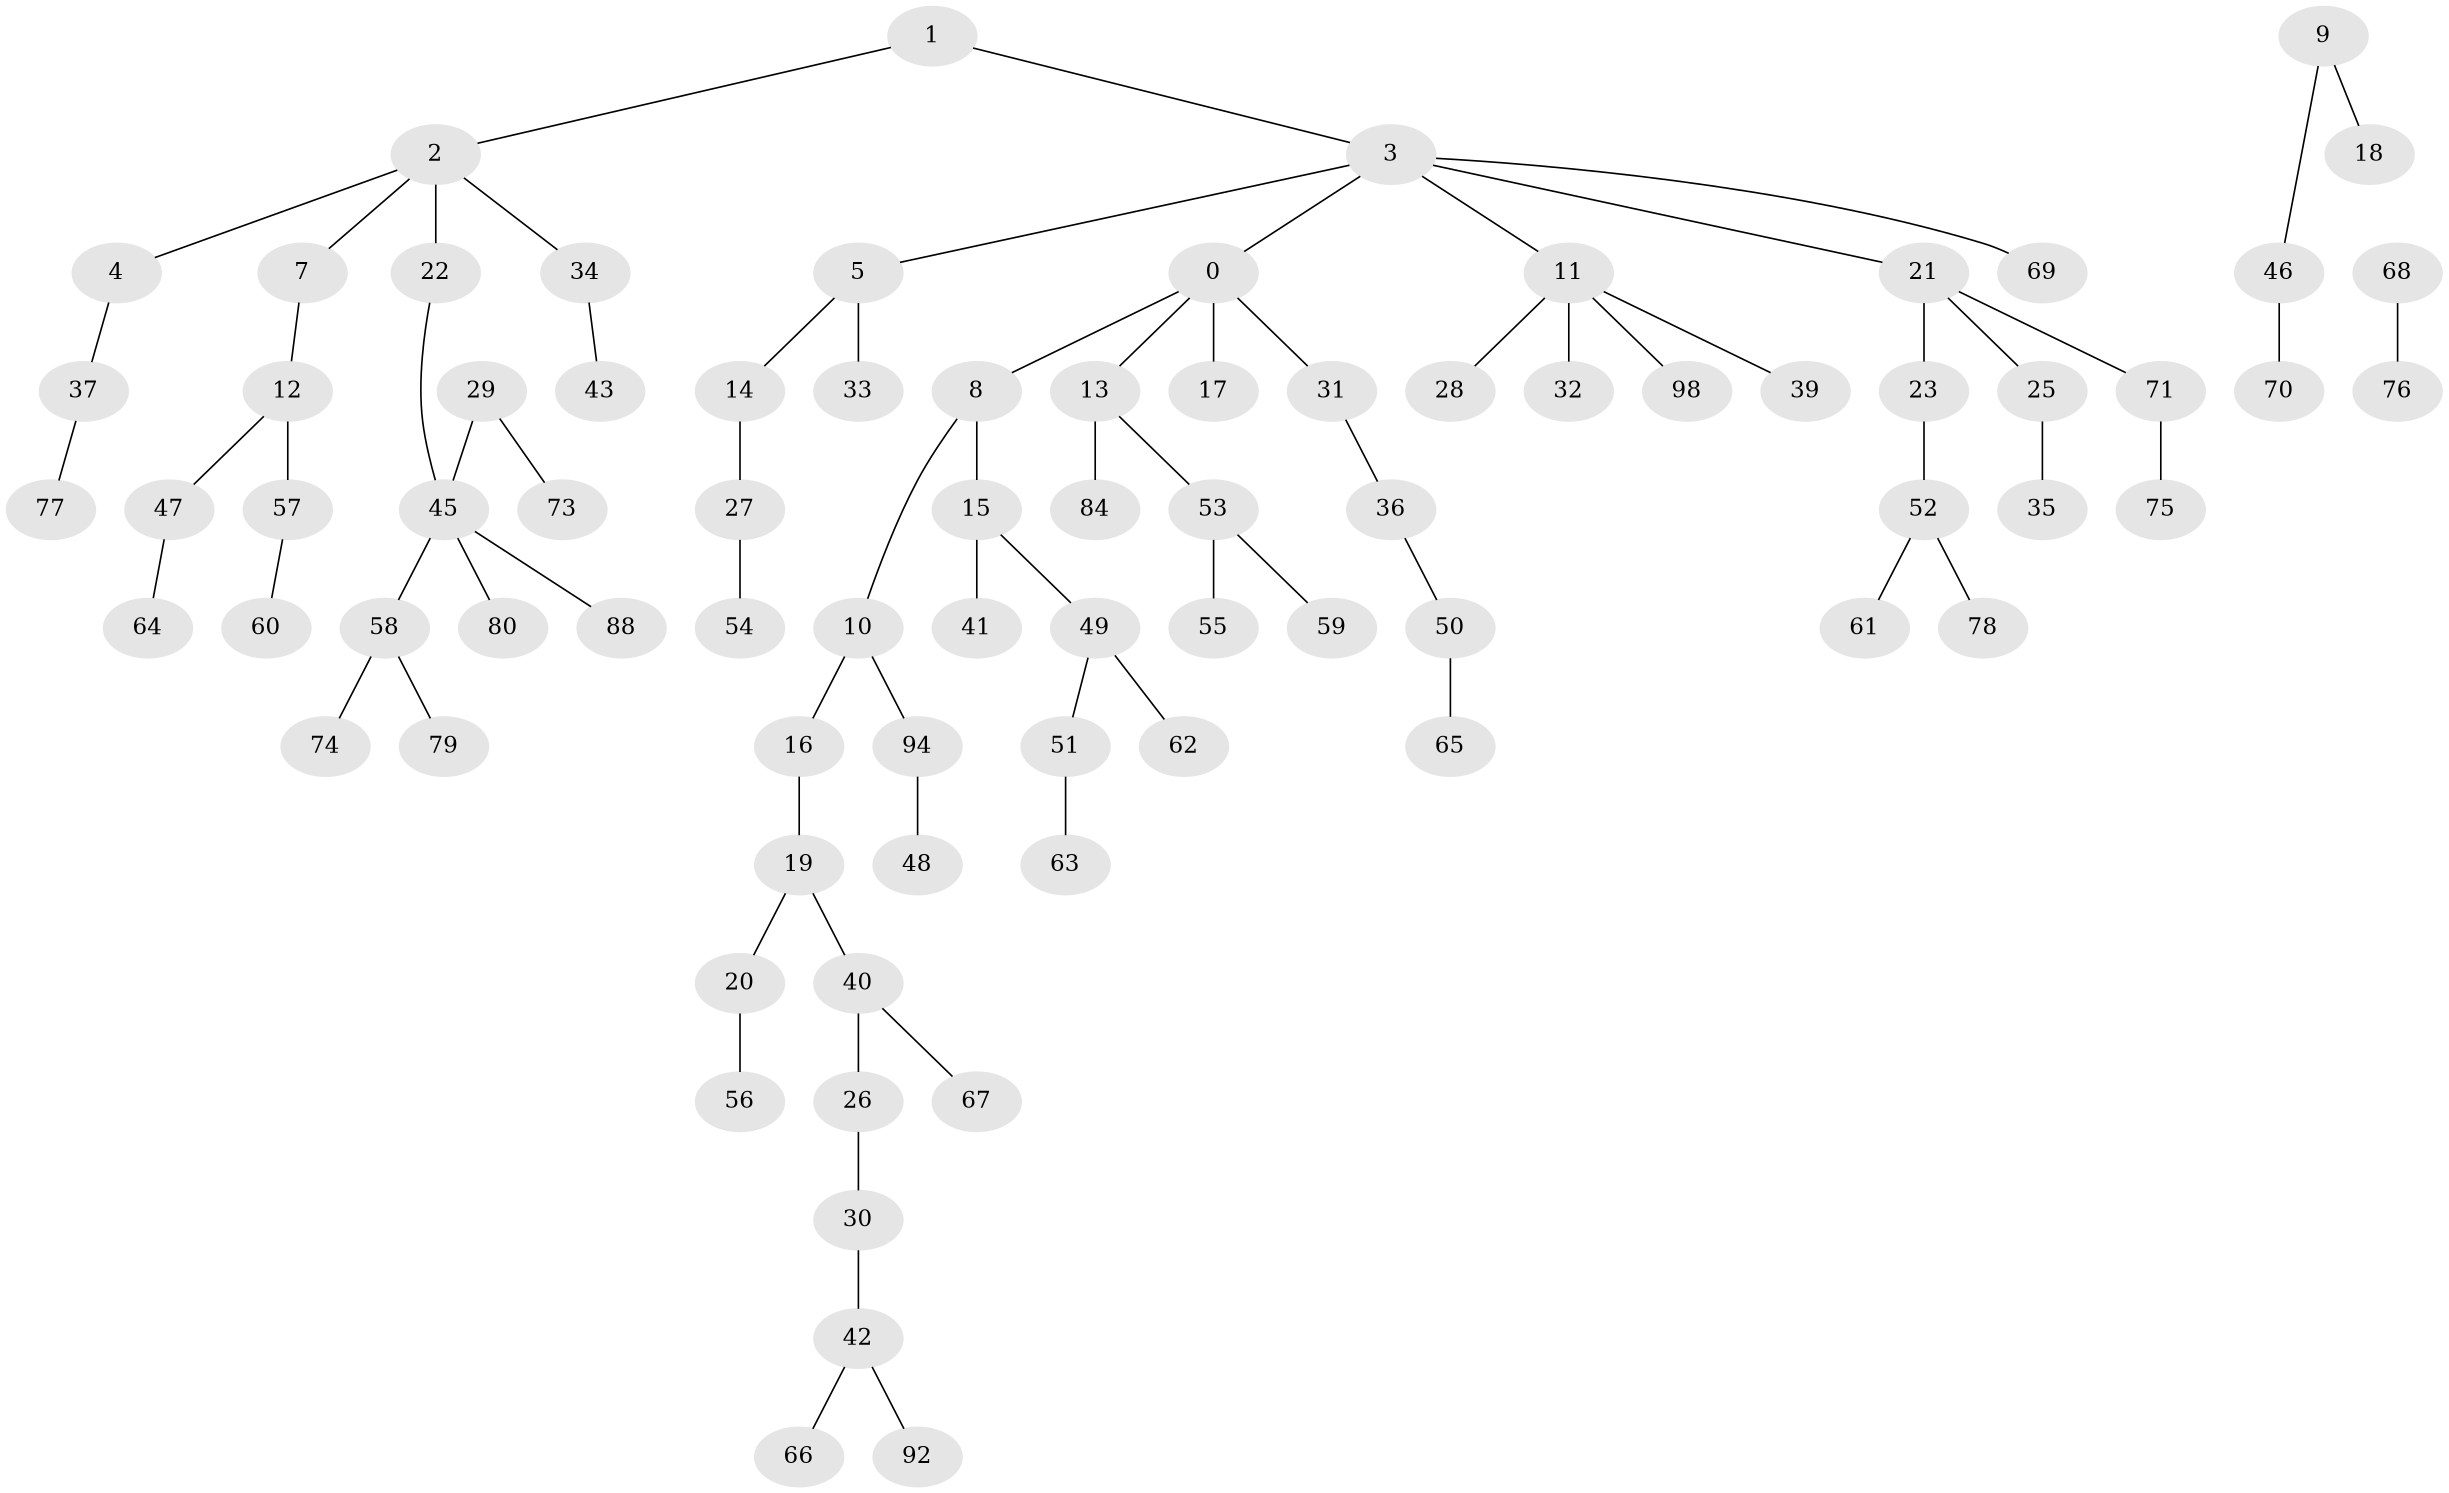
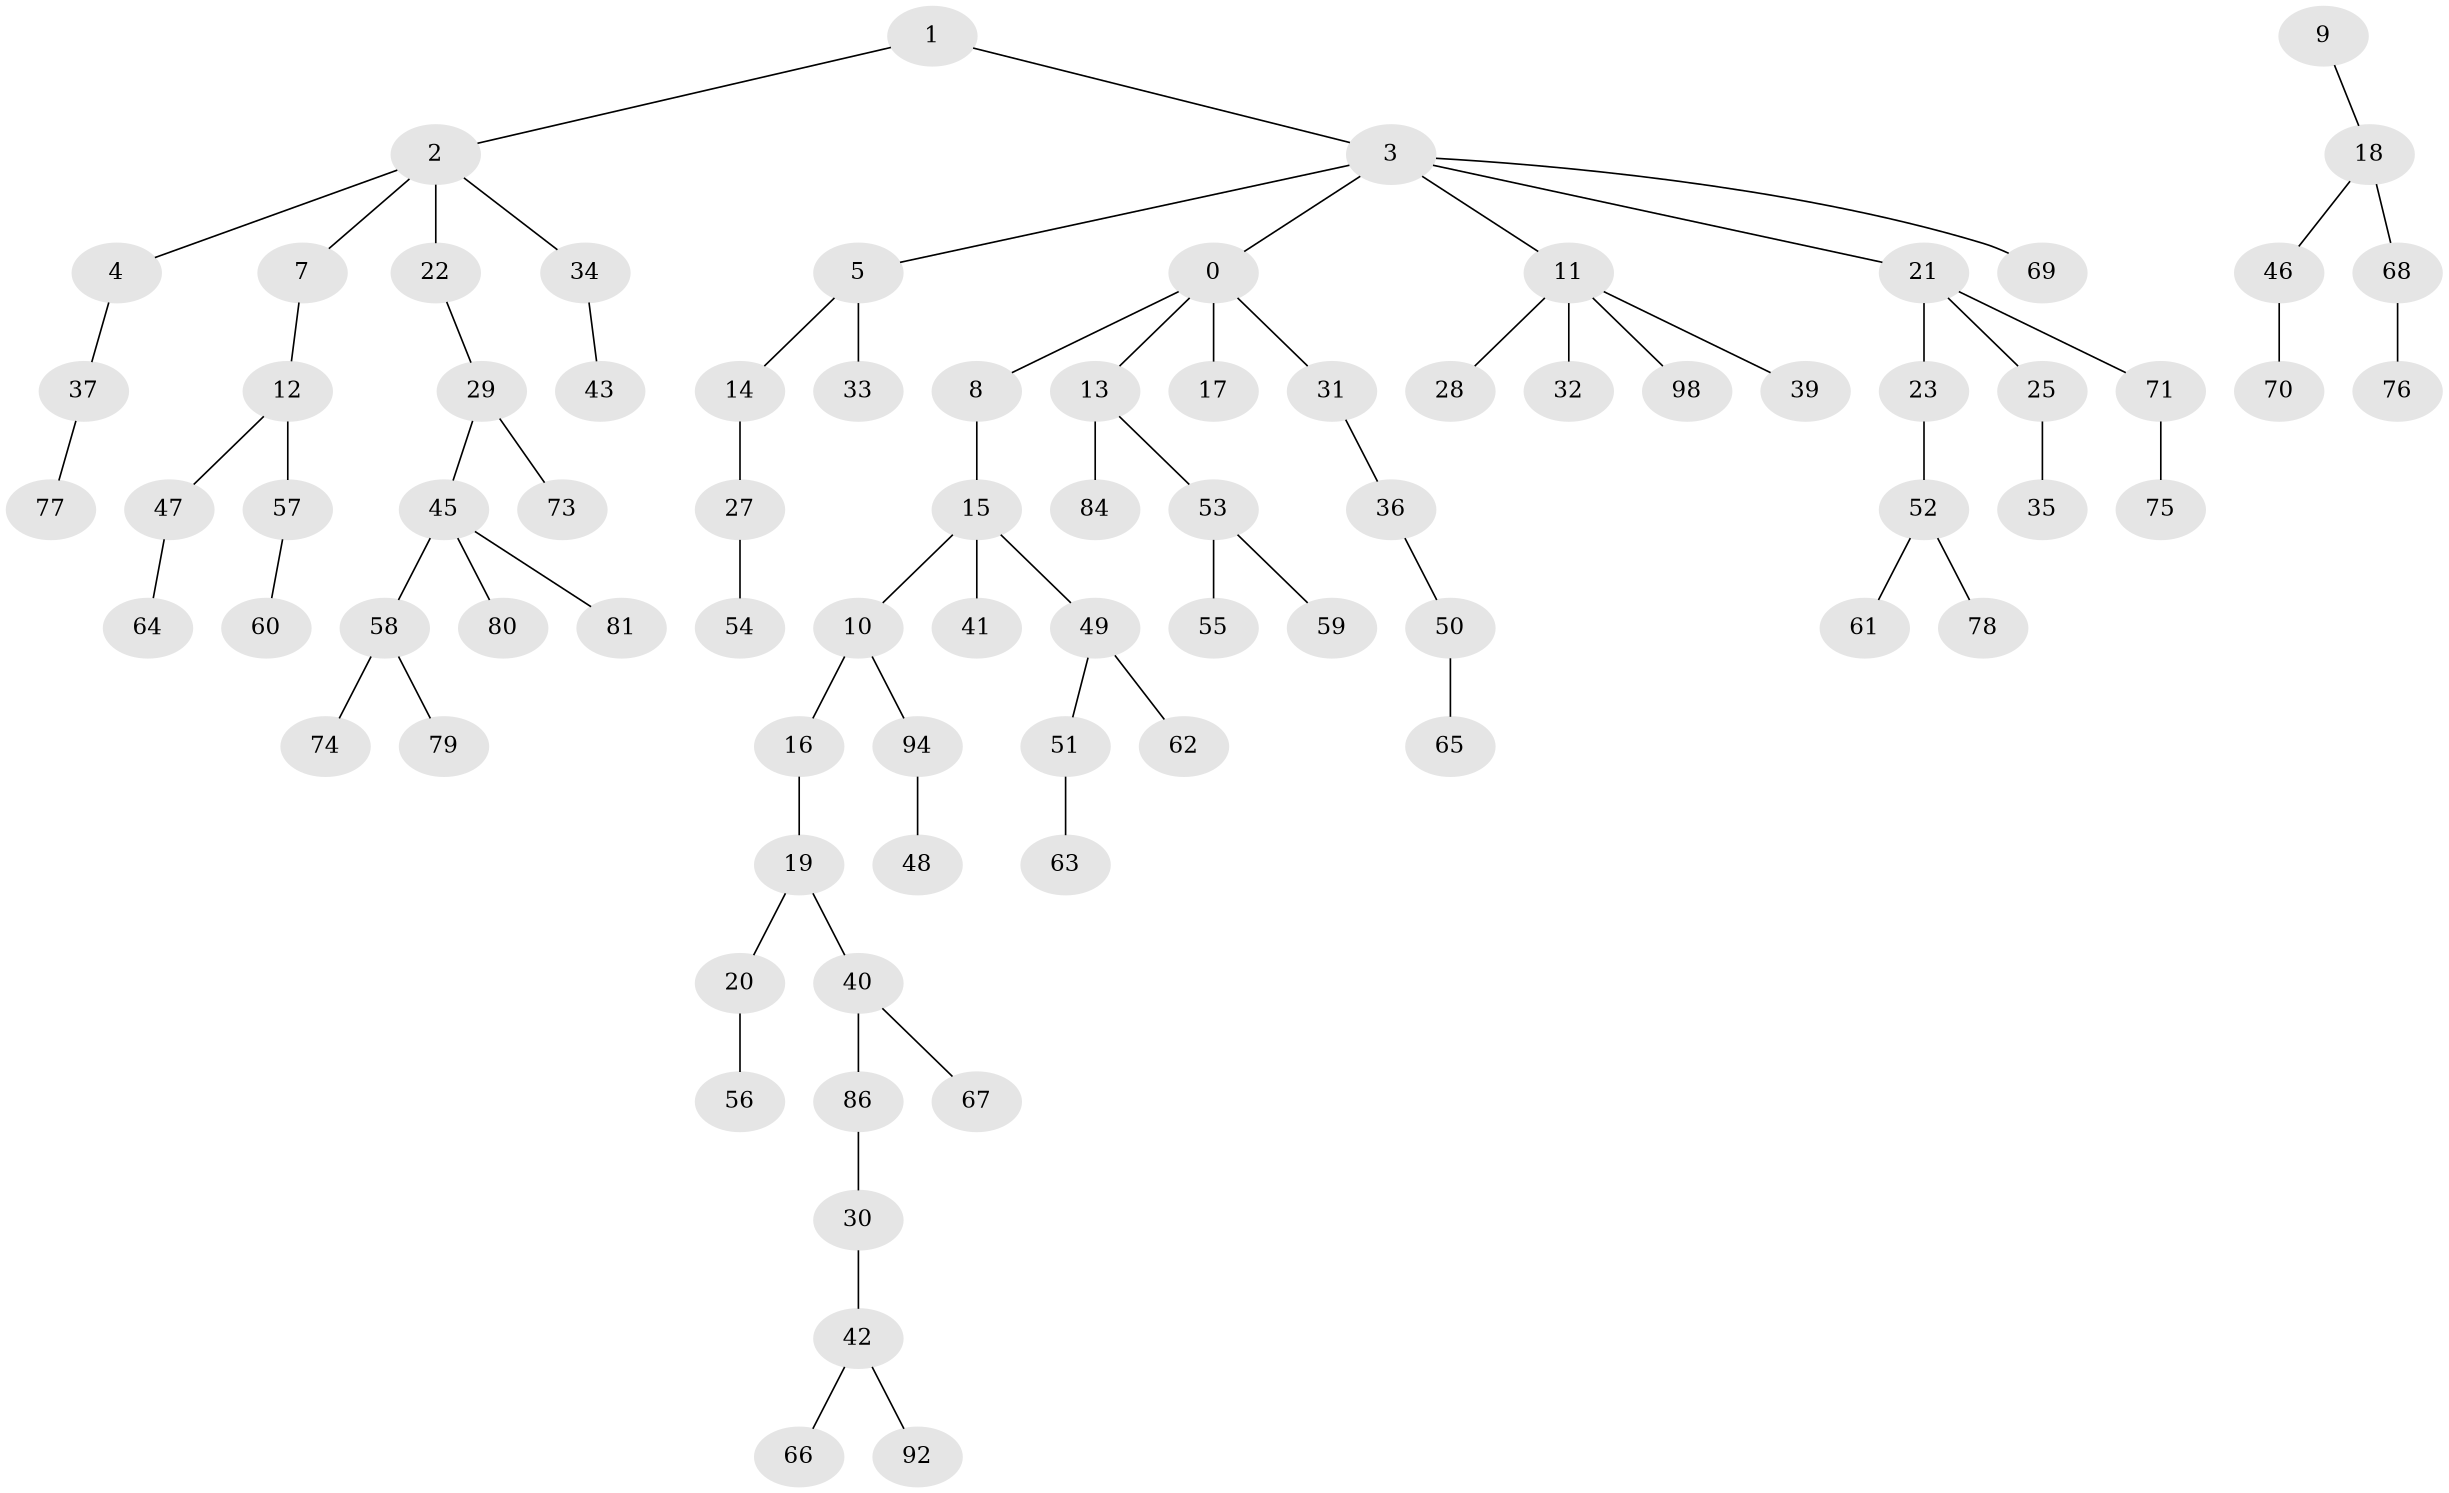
(2301, 155) -> (2324, 214)
none -> (2384, 214)
(421, 392) -> (459, 332)
(905, 505) -> (918, 569)
(622, 628) -> (622, 628)
(858, 1102) -> (858, 1102)
